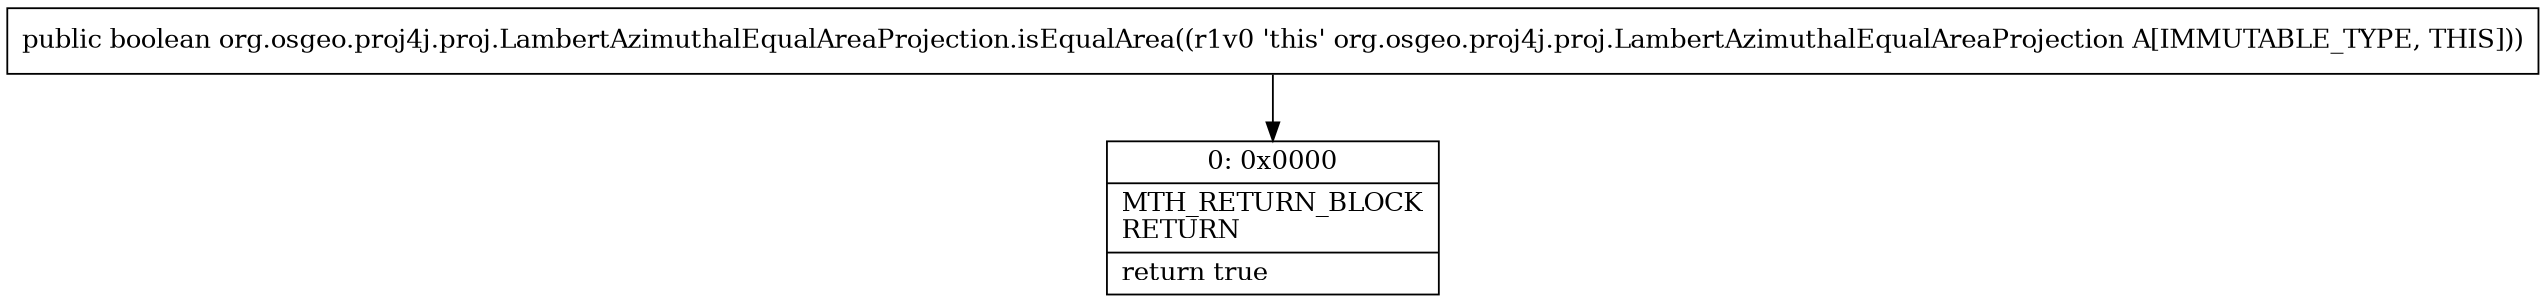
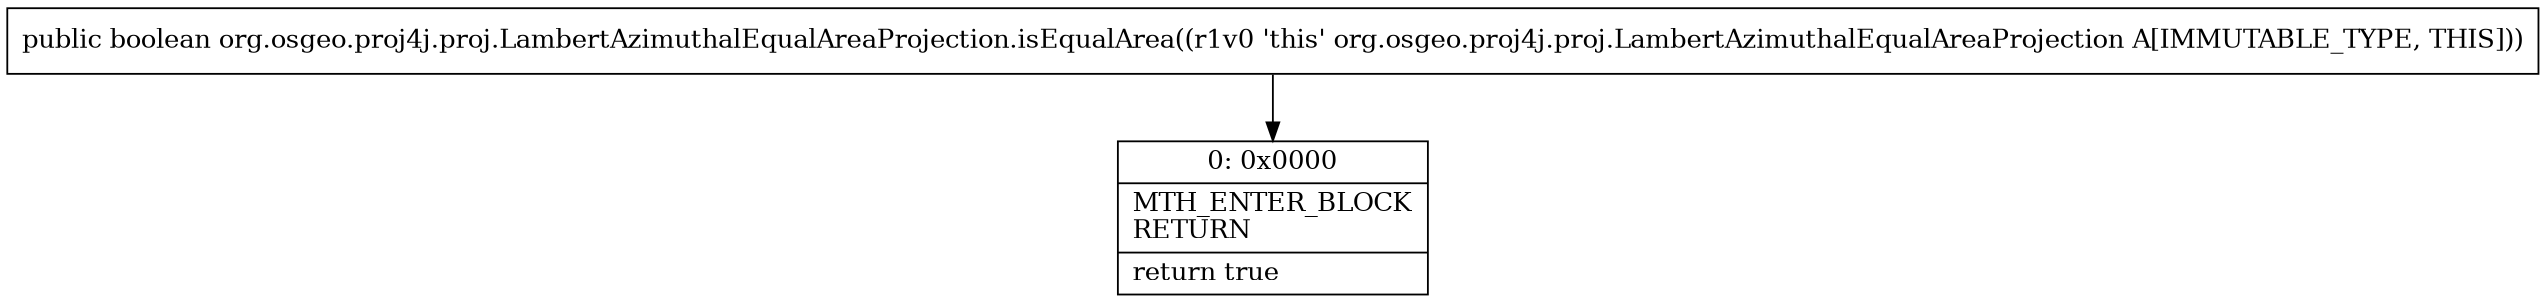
(1273, 203) -> (1273, 203)
